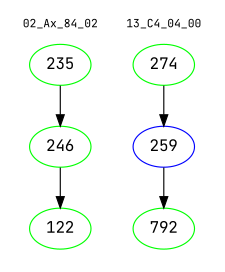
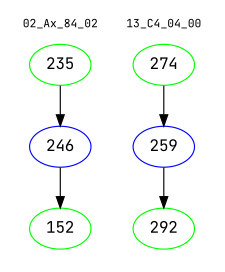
(60, 147) -> (60, 147)
(60, 229) -> (60, 229)
(164, 229) -> (164, 229)
